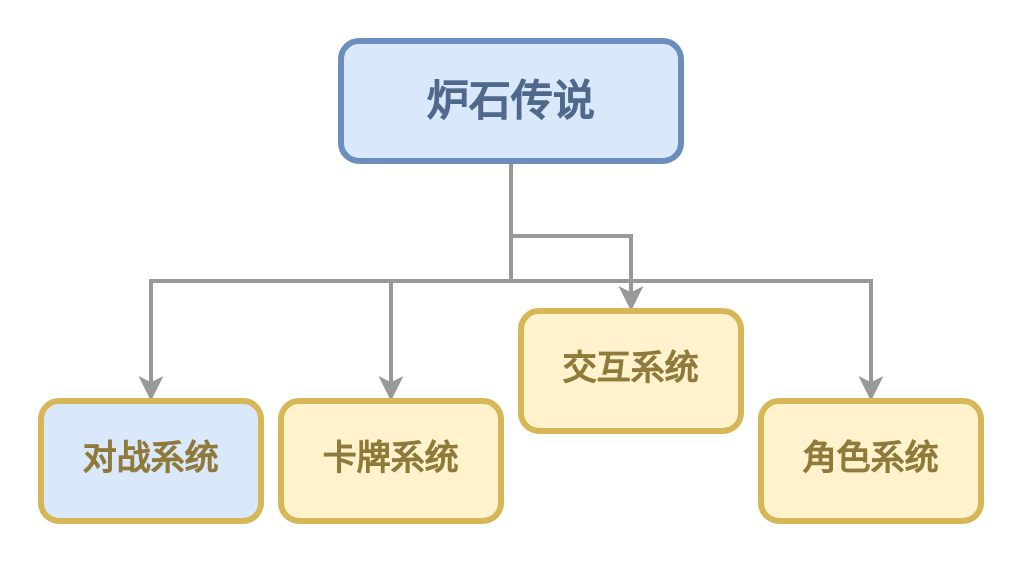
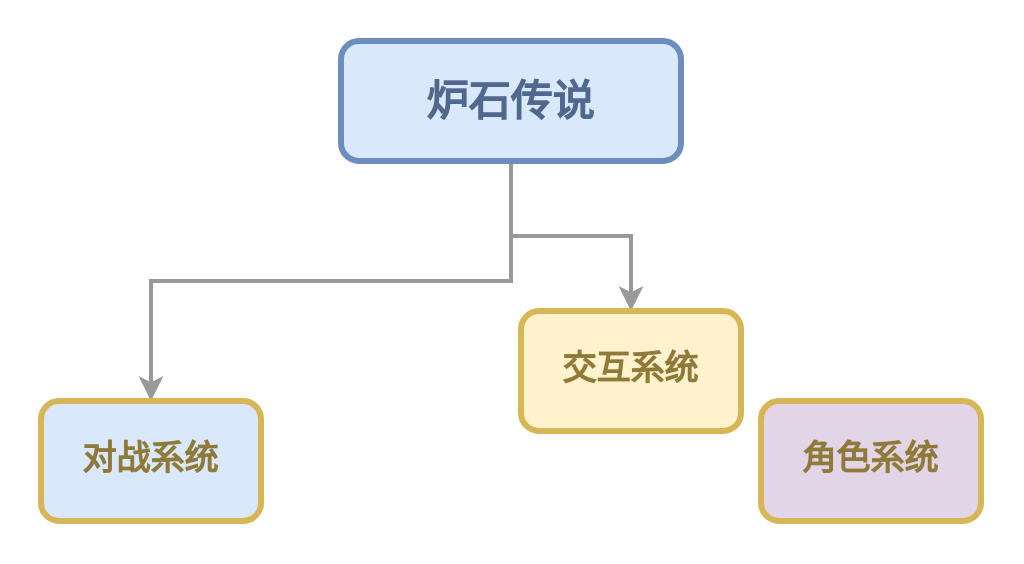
(744, 281) -> none
(391, 334) -> none
(391, 461) -> none
(871, 461) -> (871, 461)
